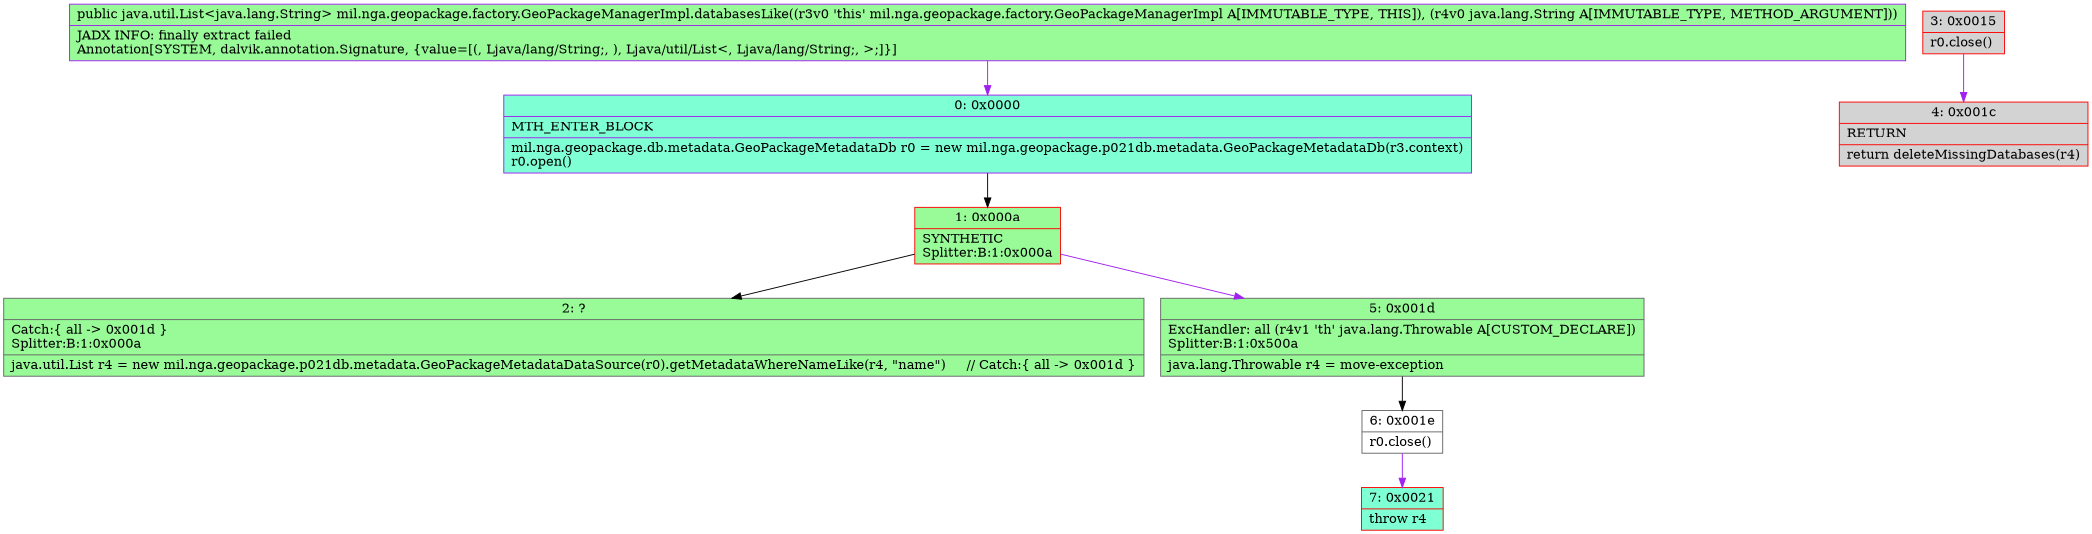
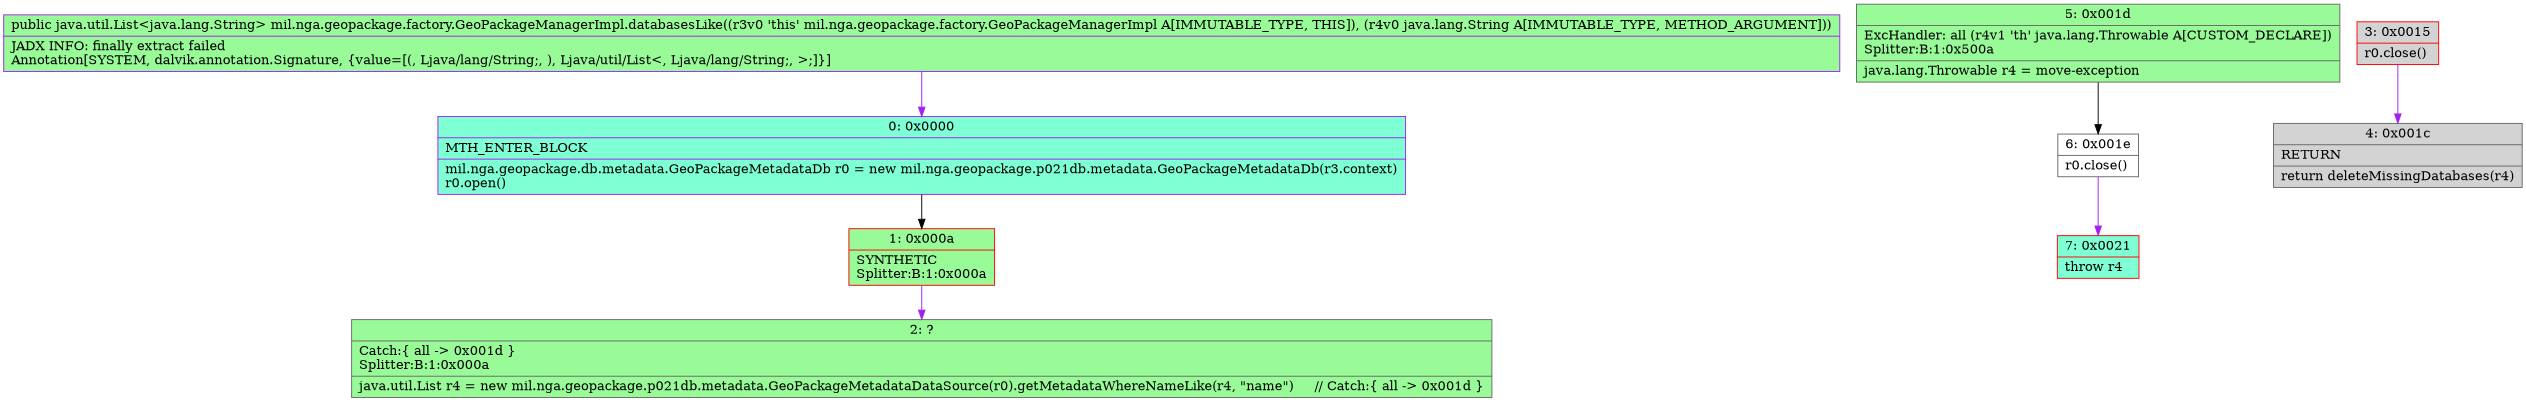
(1964, 134) -> (2398, 155)
(828, 275) -> (922, 298)
(1148, 275) -> none
